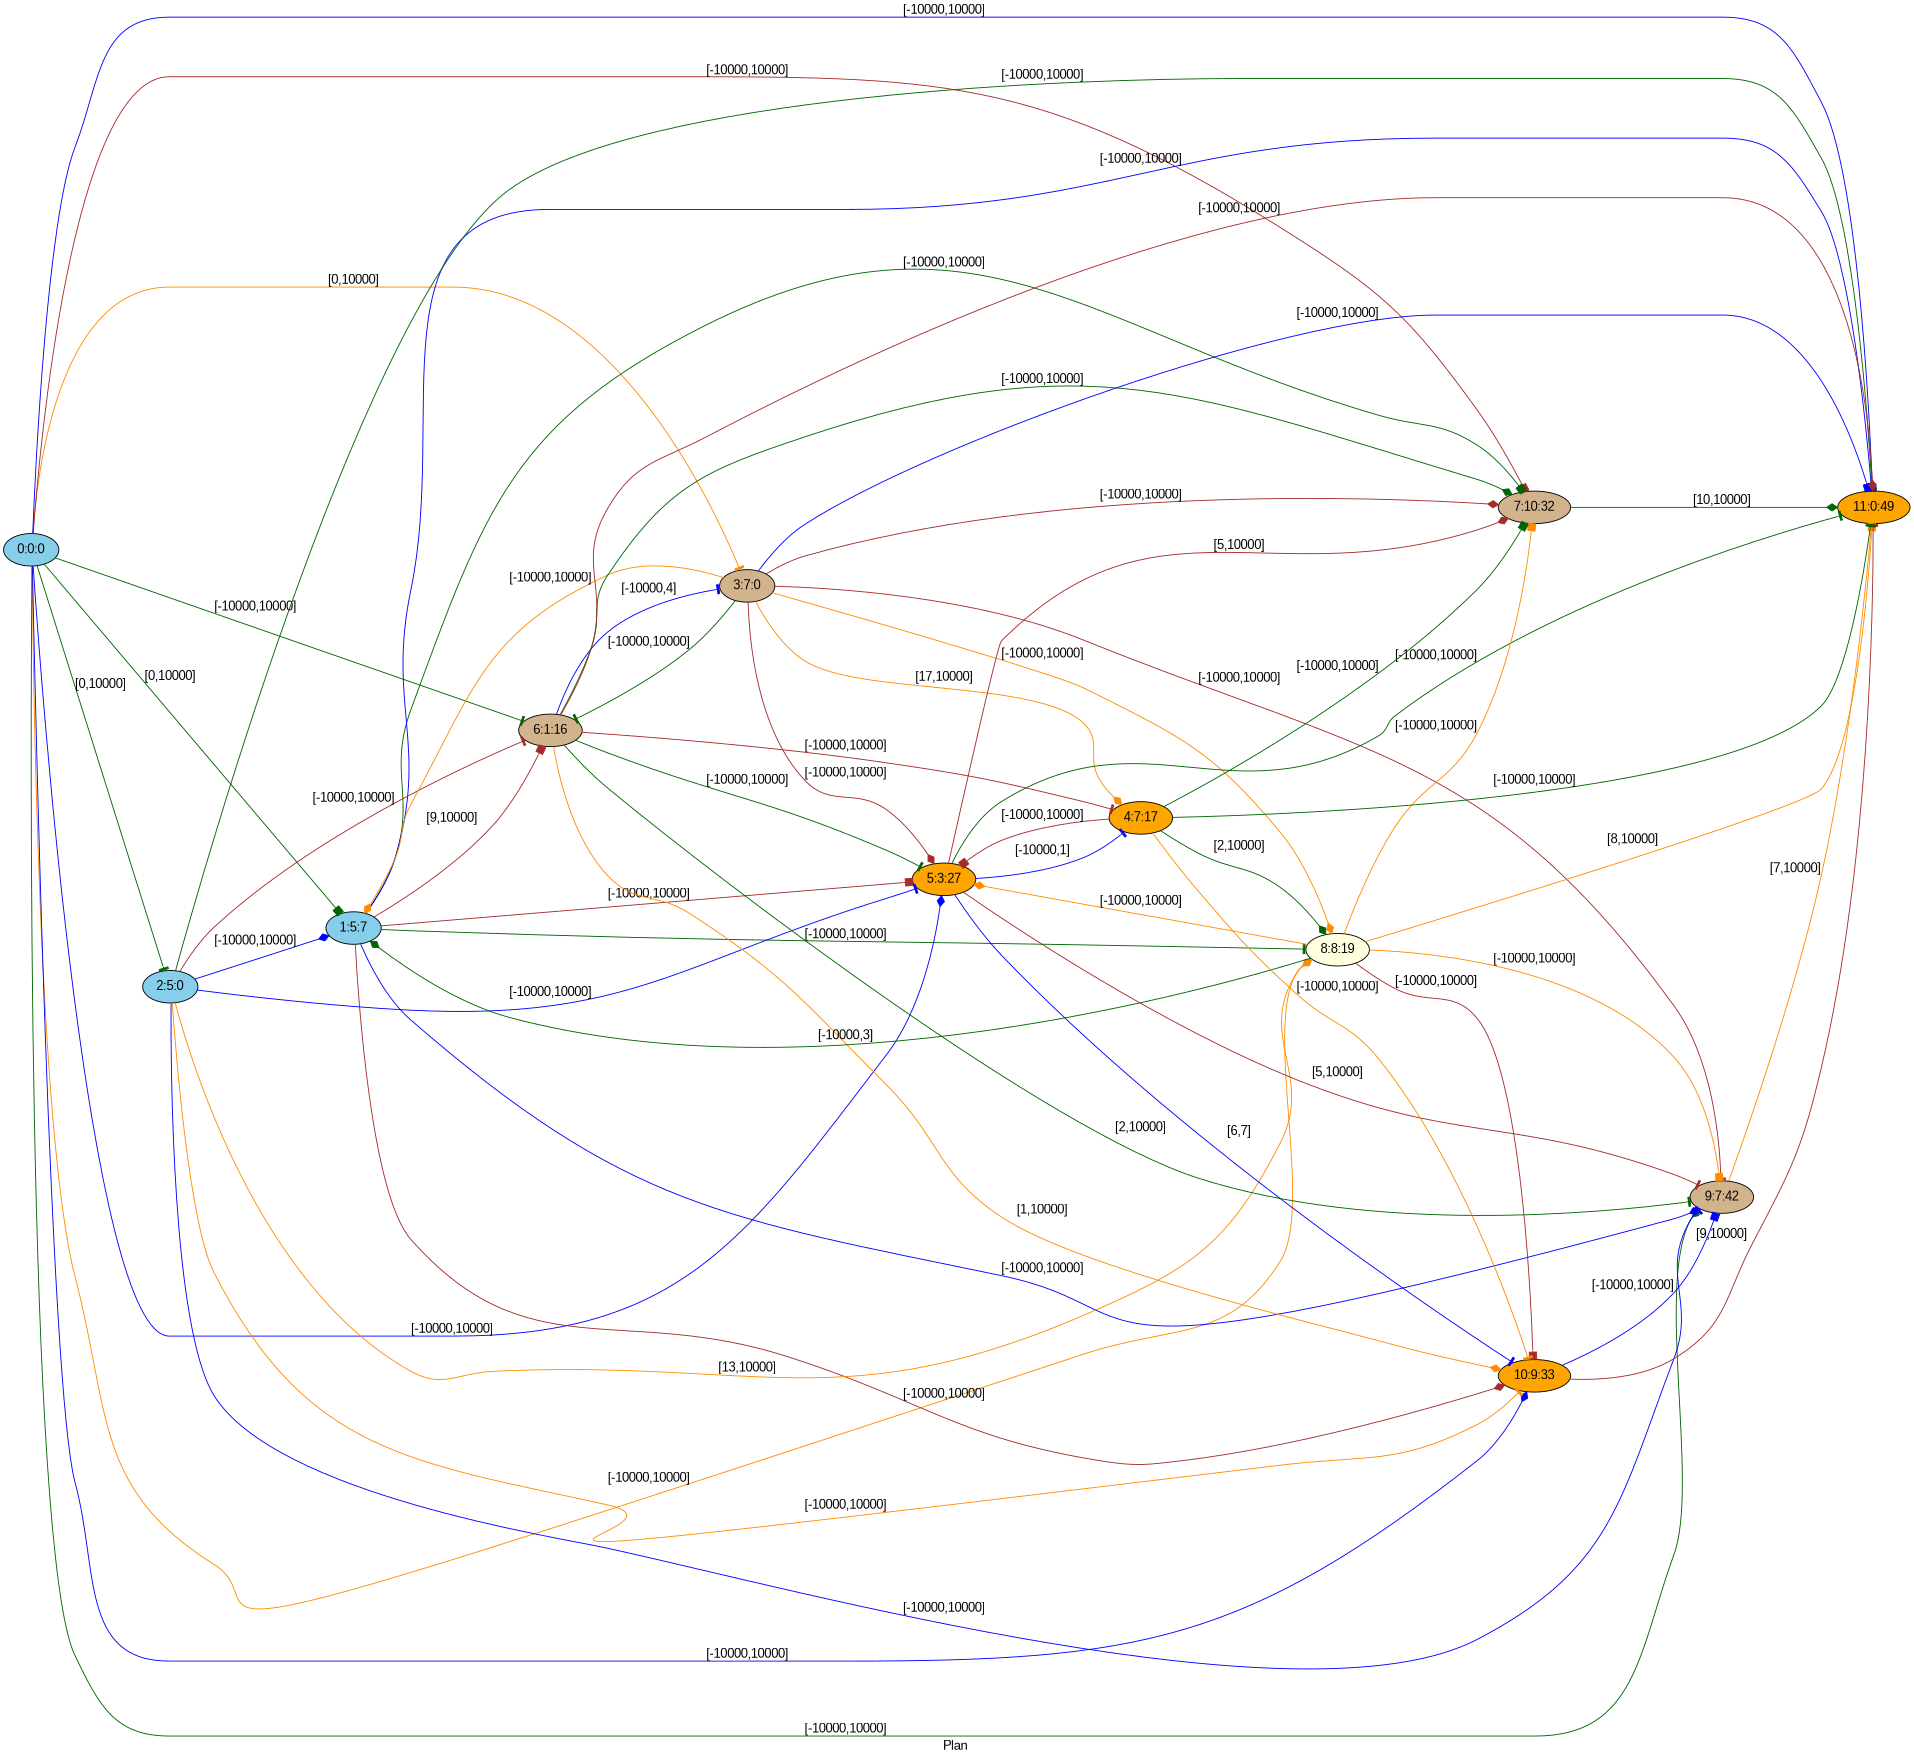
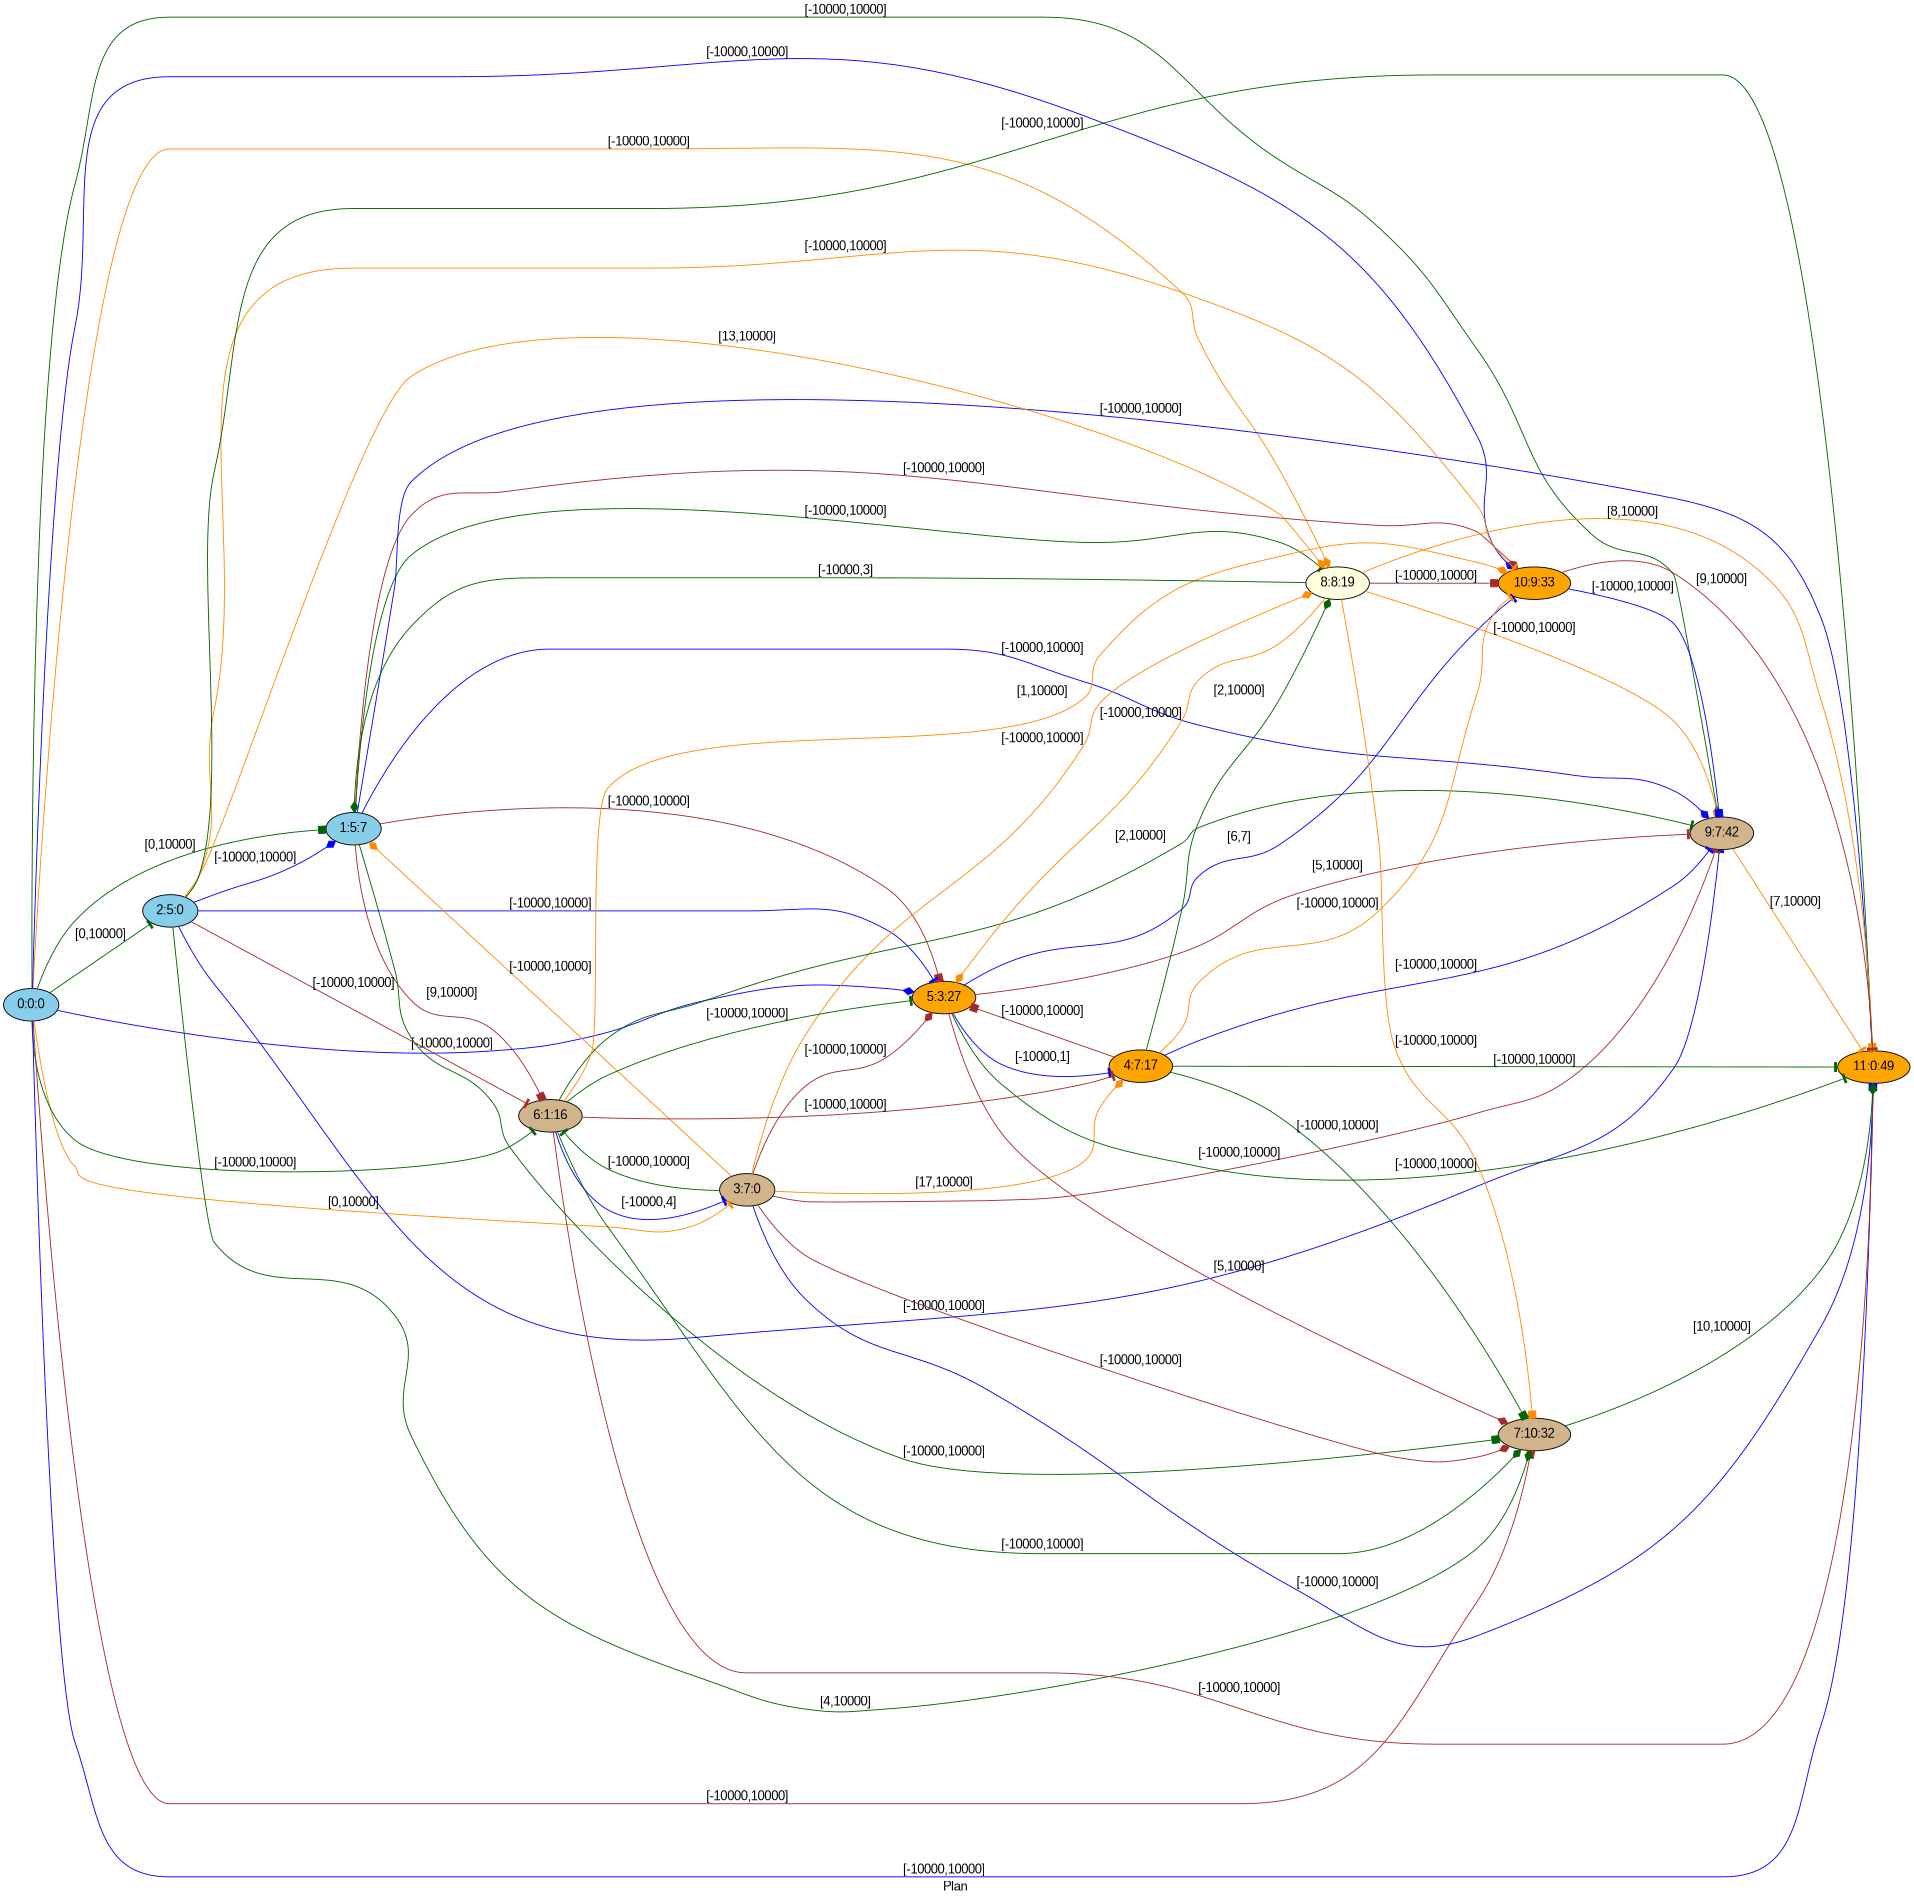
none -> (1447, 978)
none -> (641, 1656)
